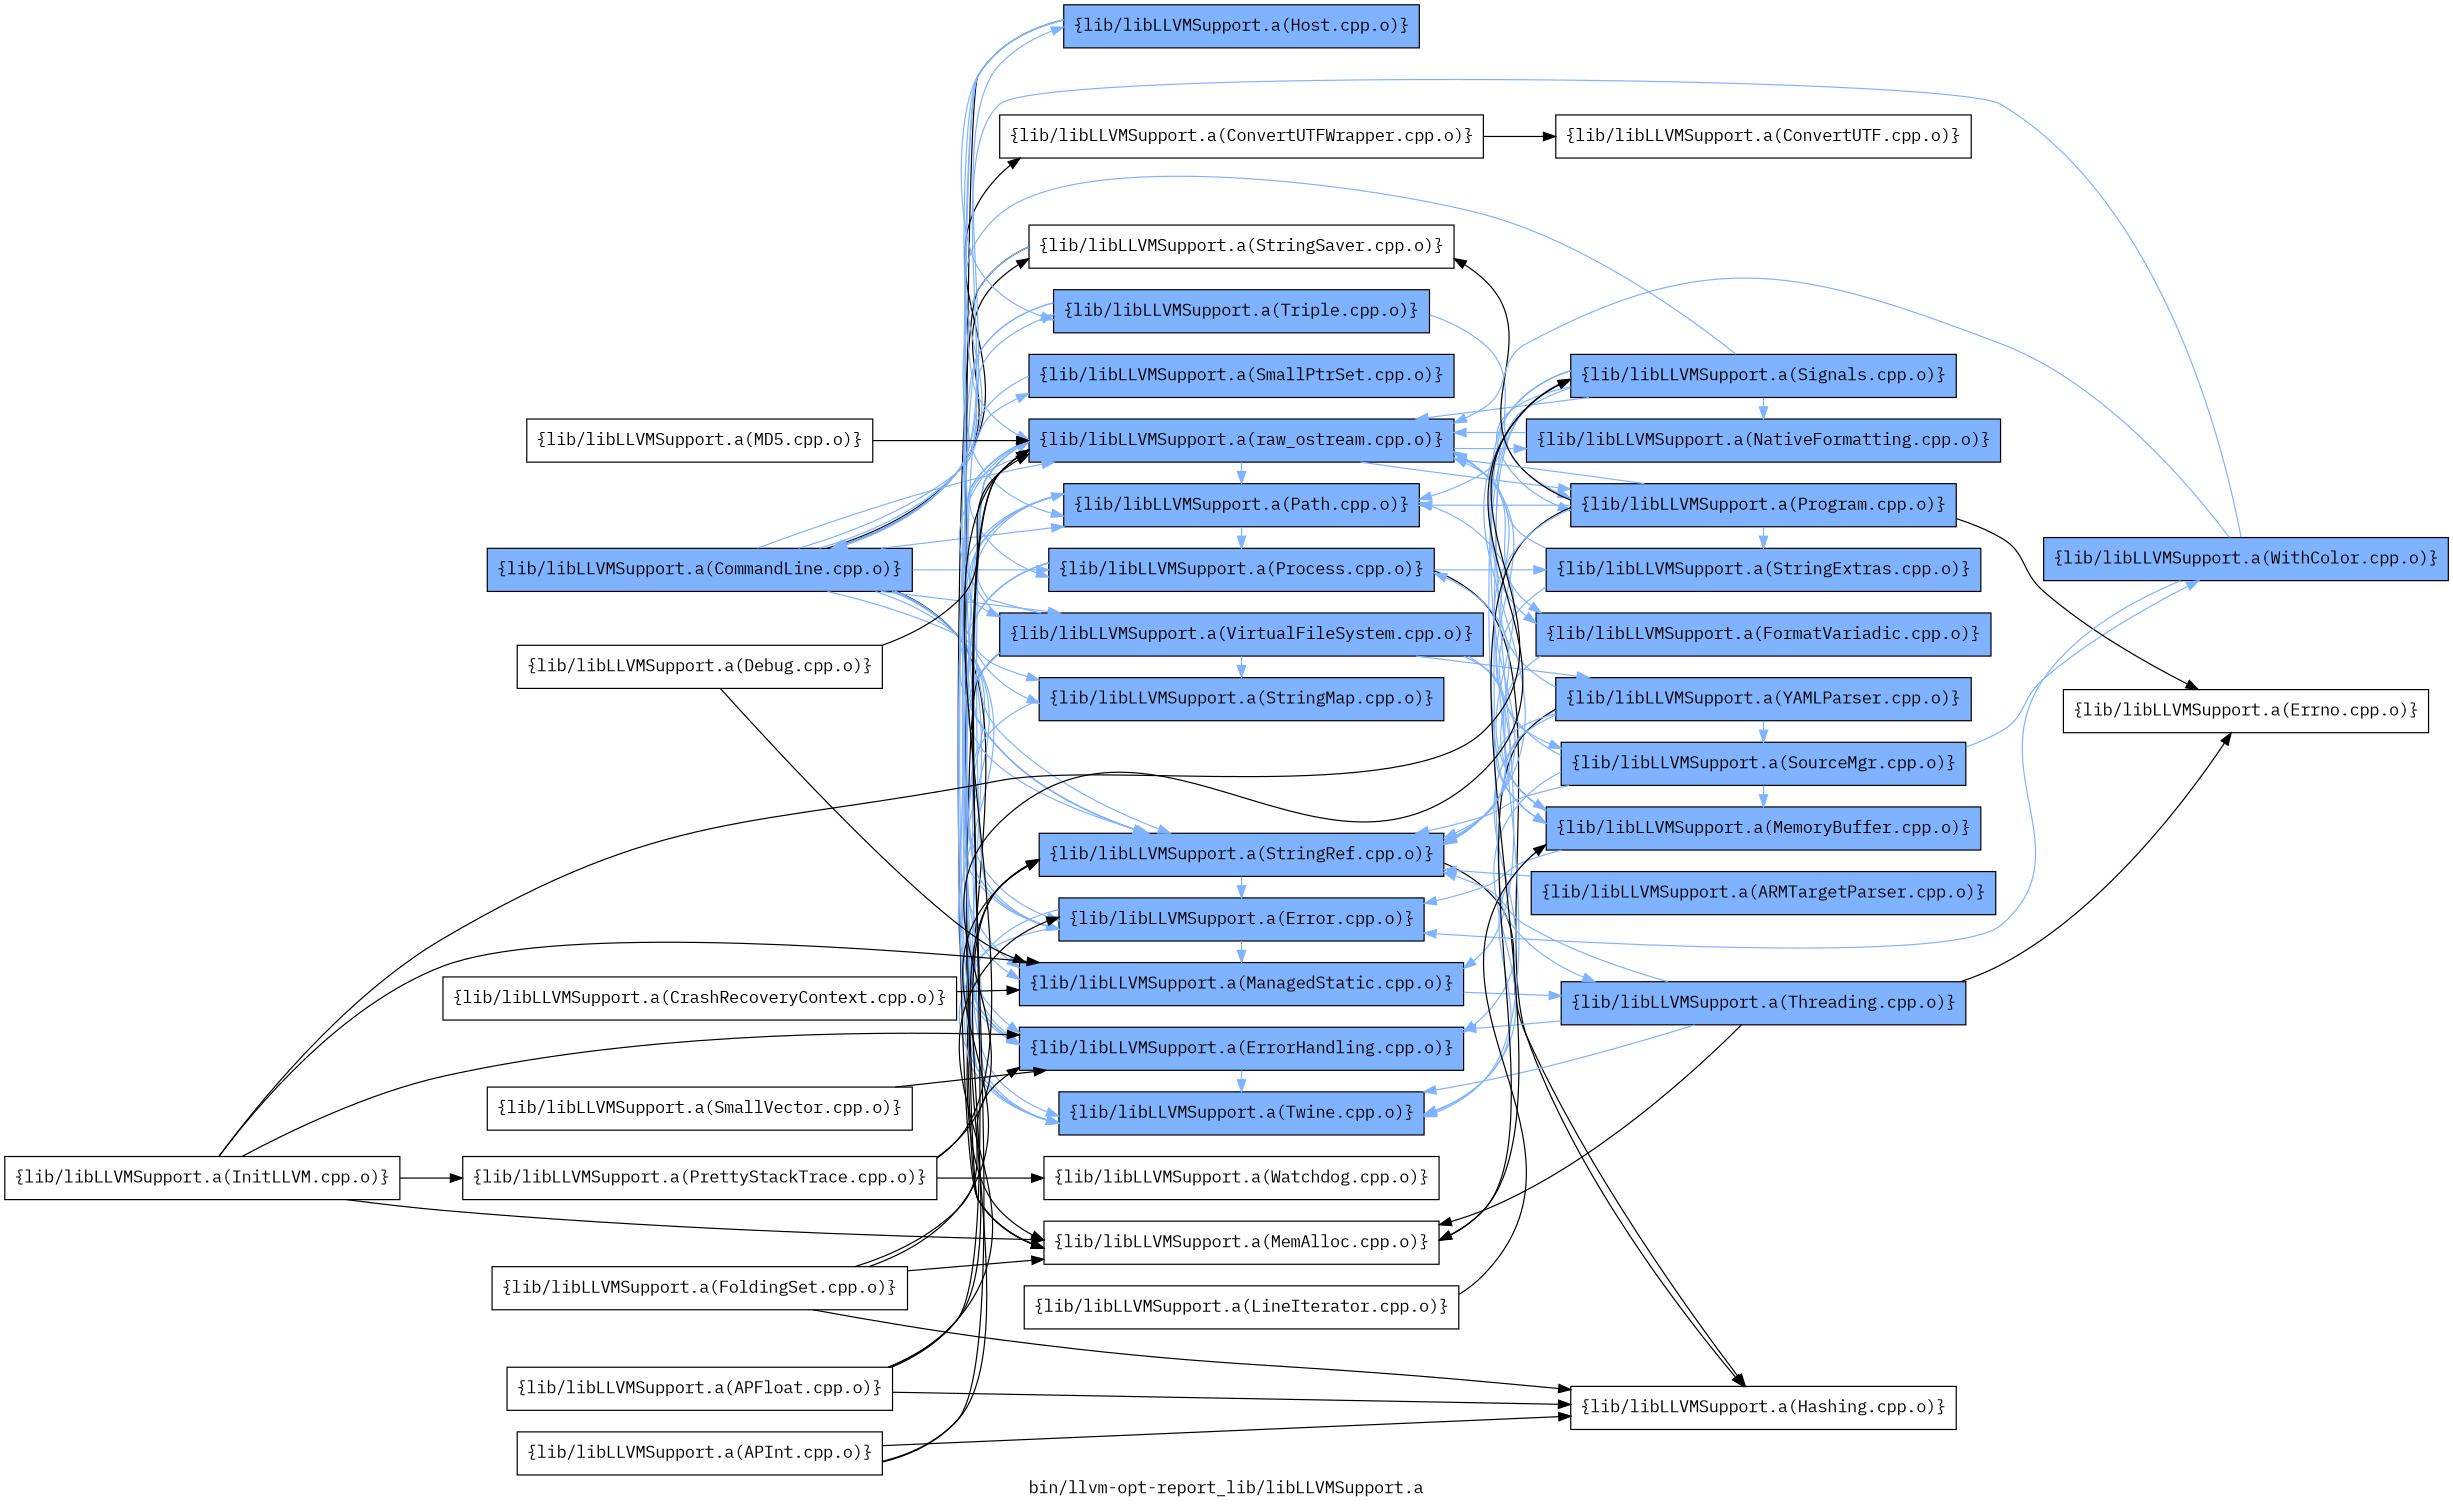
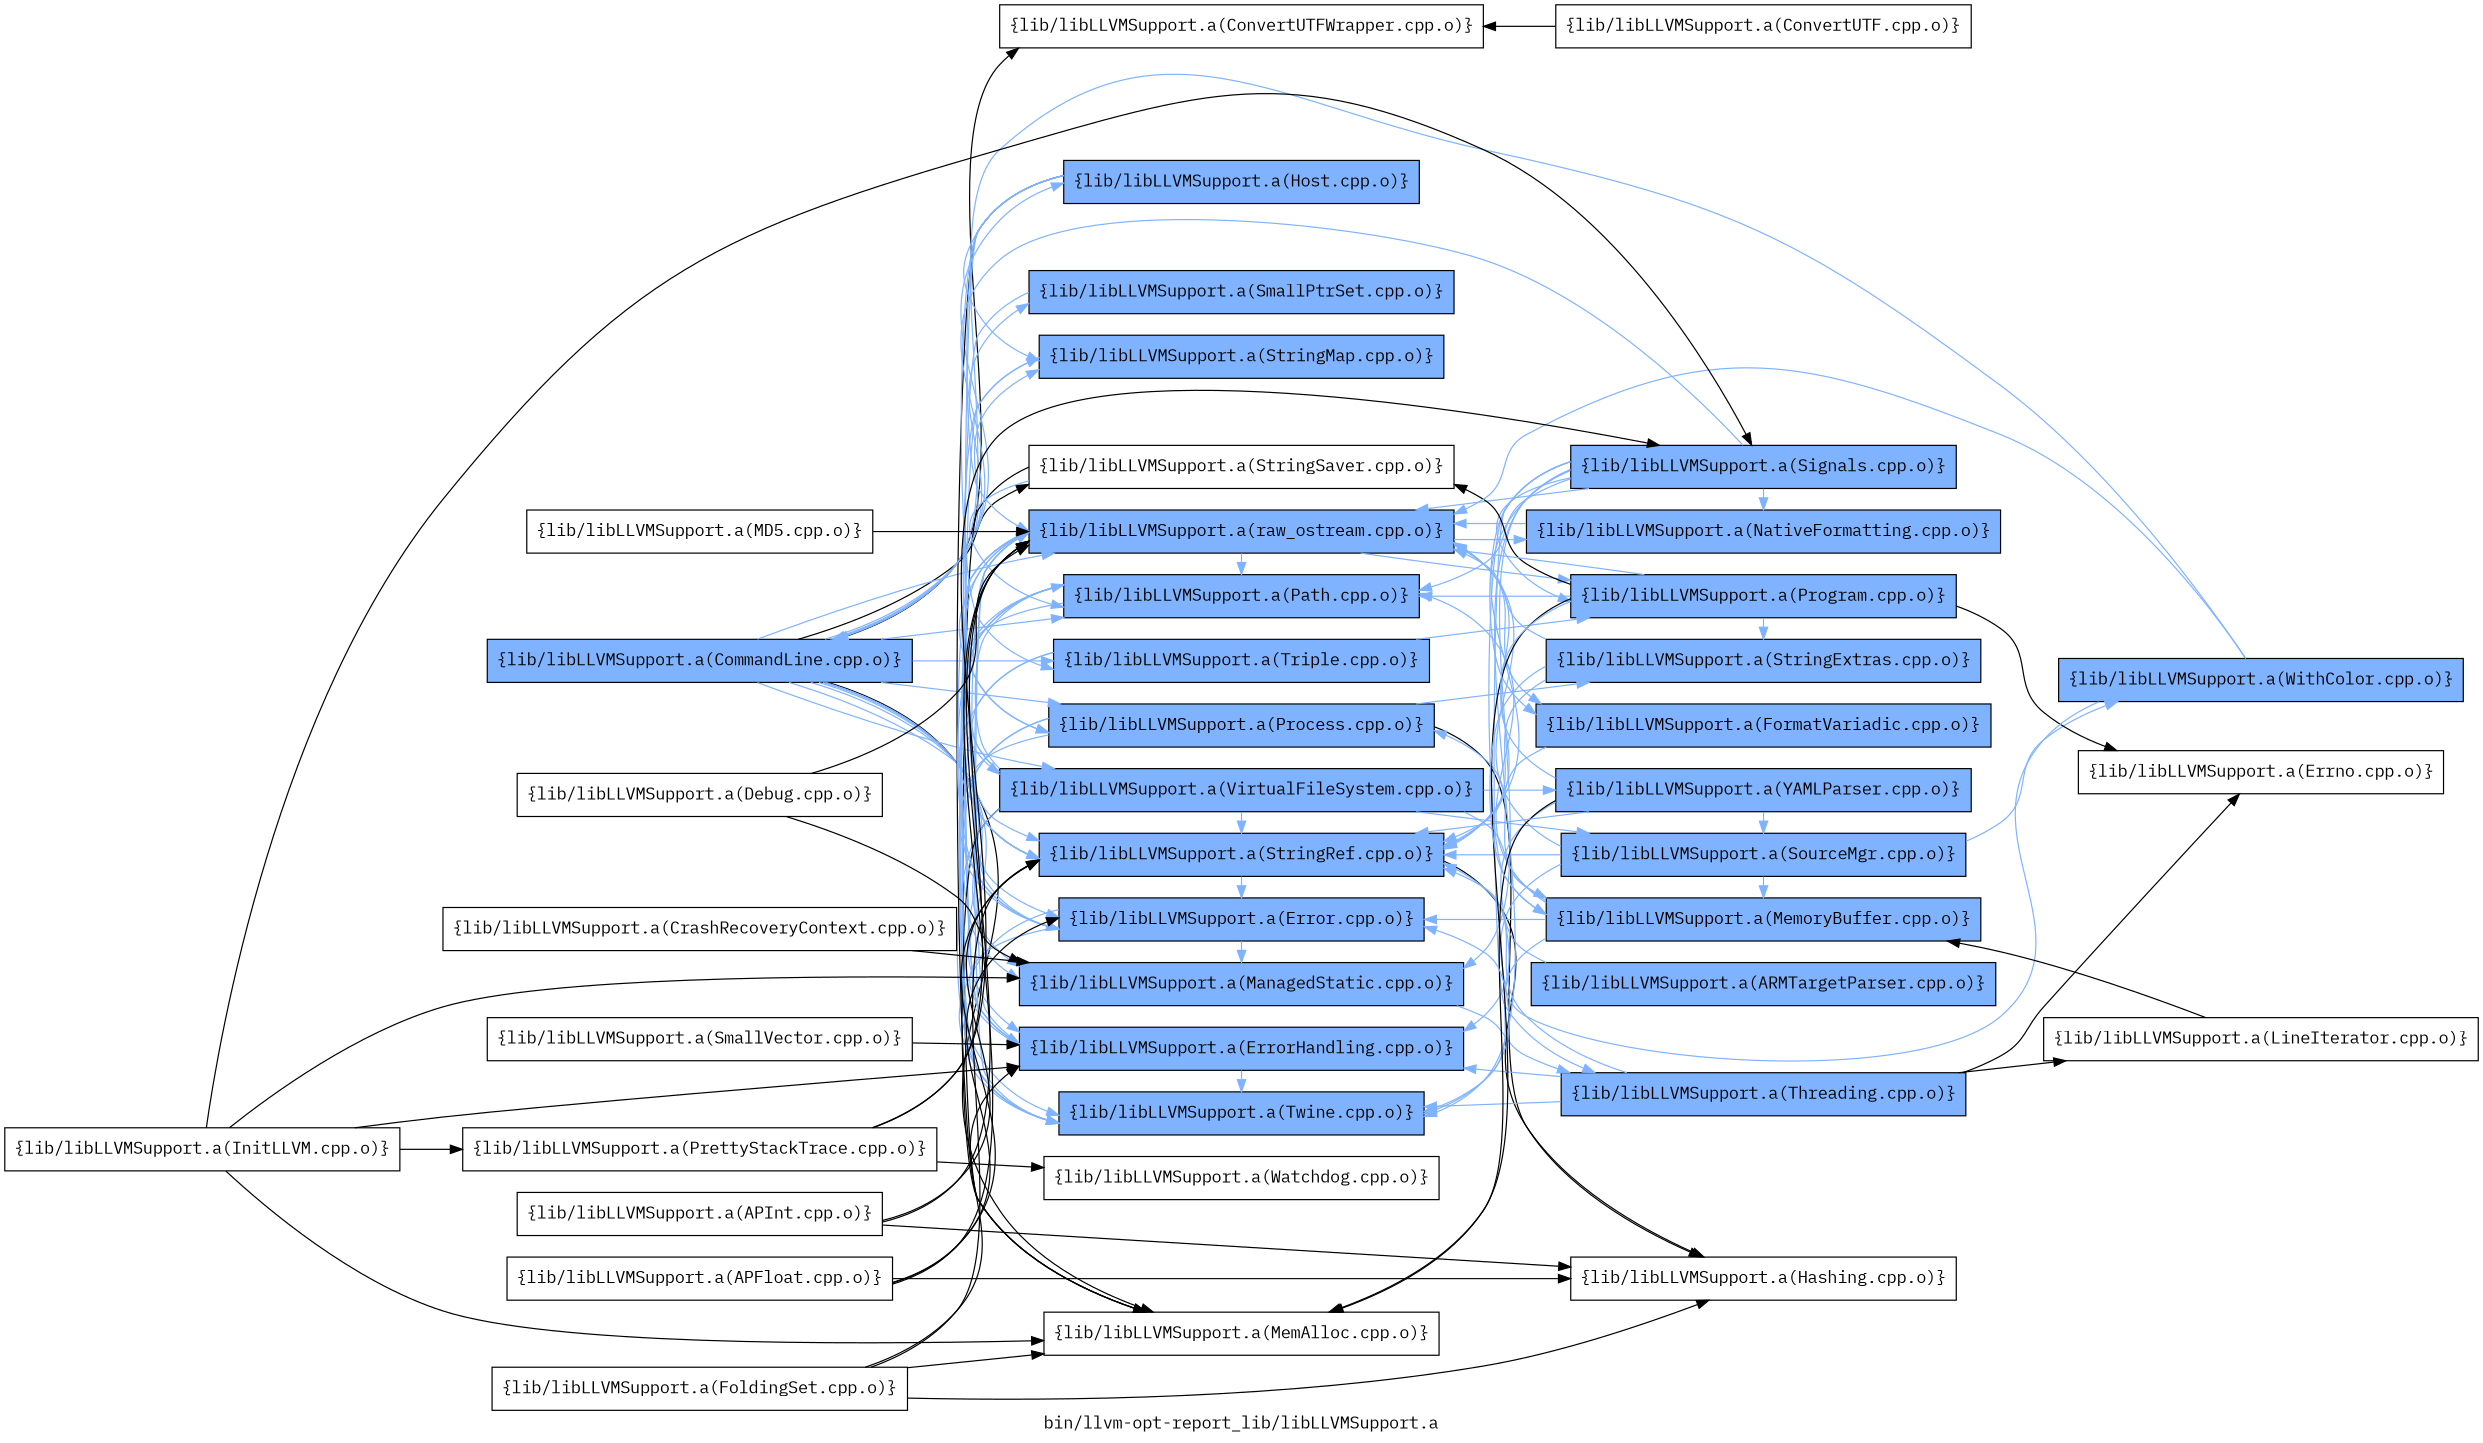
(1513, 136) -> (1526, 26)
(1497, 756) -> (1490, 784)
(1607, 1140) -> (2006, 1067)
